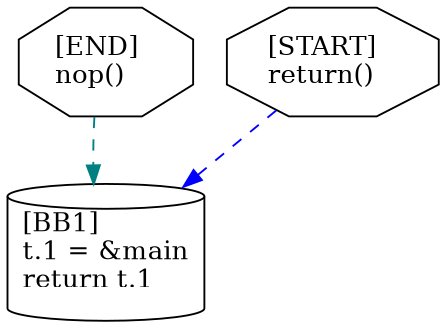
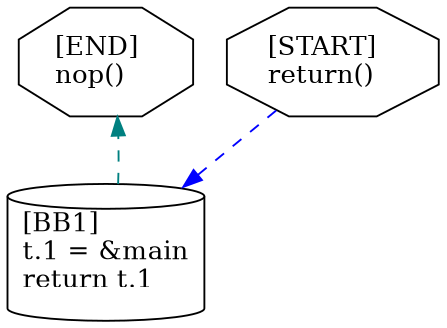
(93, 141) -> (119, 160)
